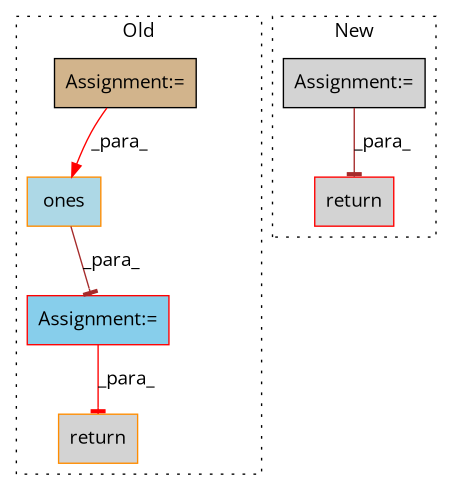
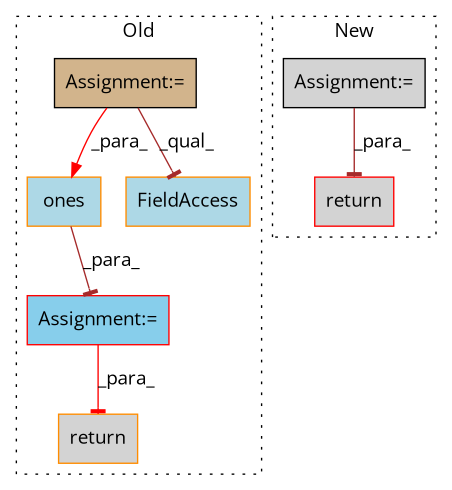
none -> (188, 202)
